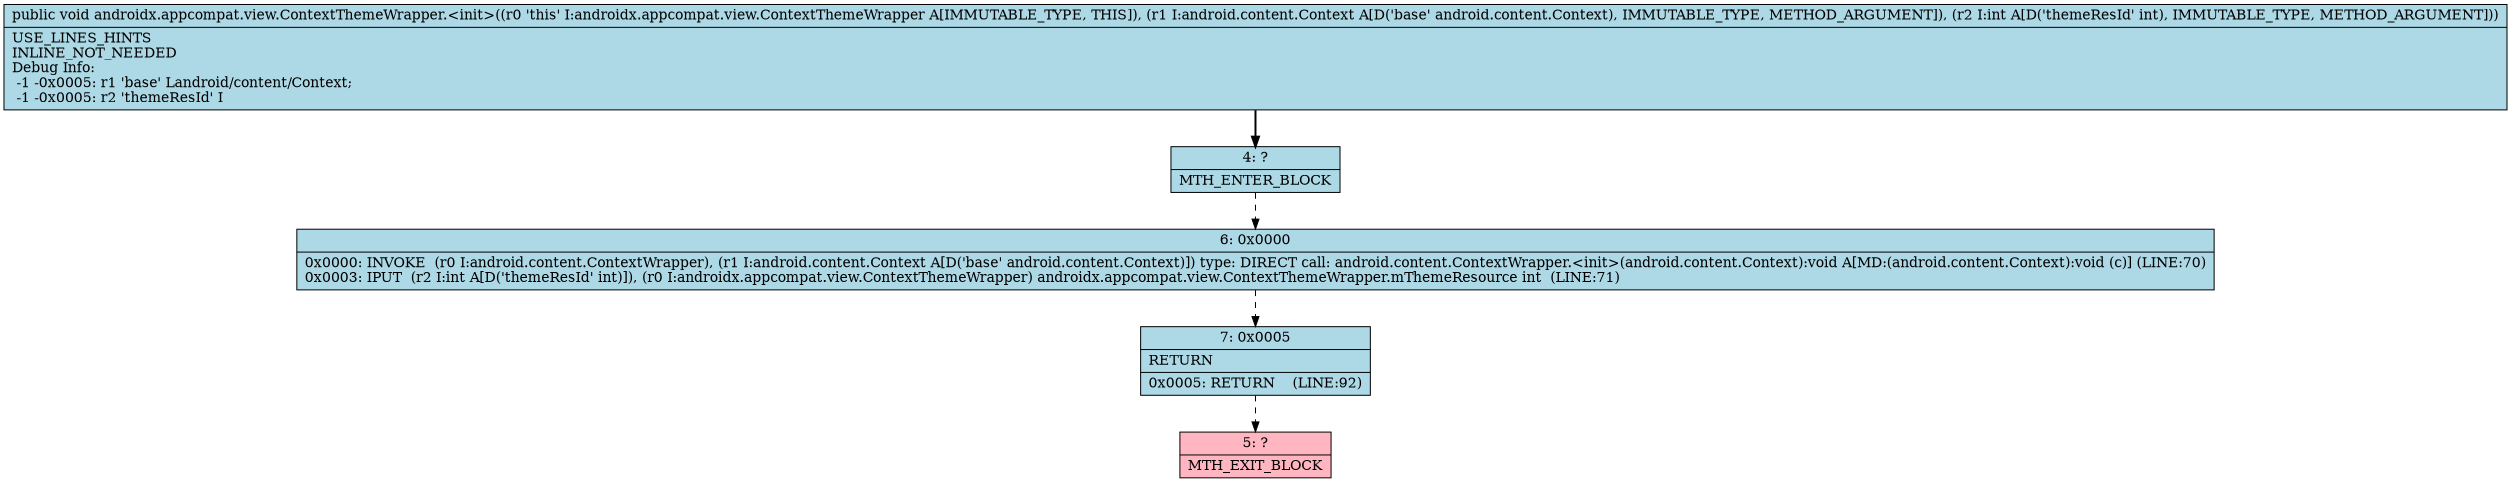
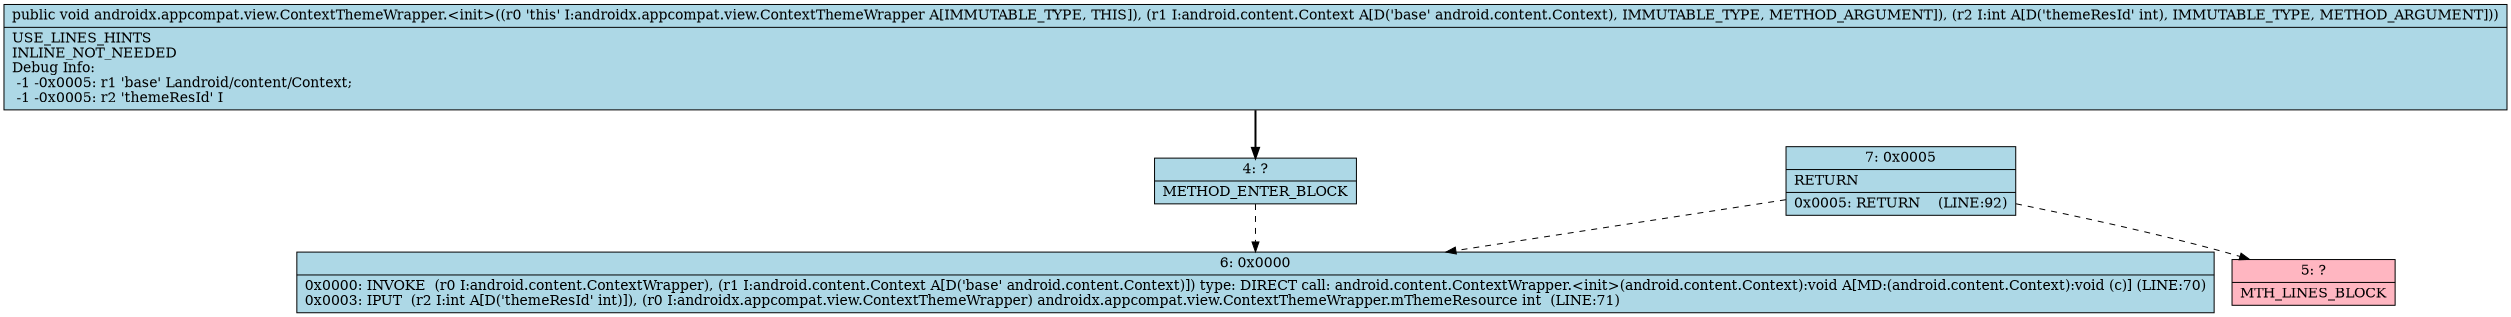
(1255, 180) -> (1255, 192)
(1255, 303) -> (1621, 225)
(1255, 466) -> (2314, 293)
